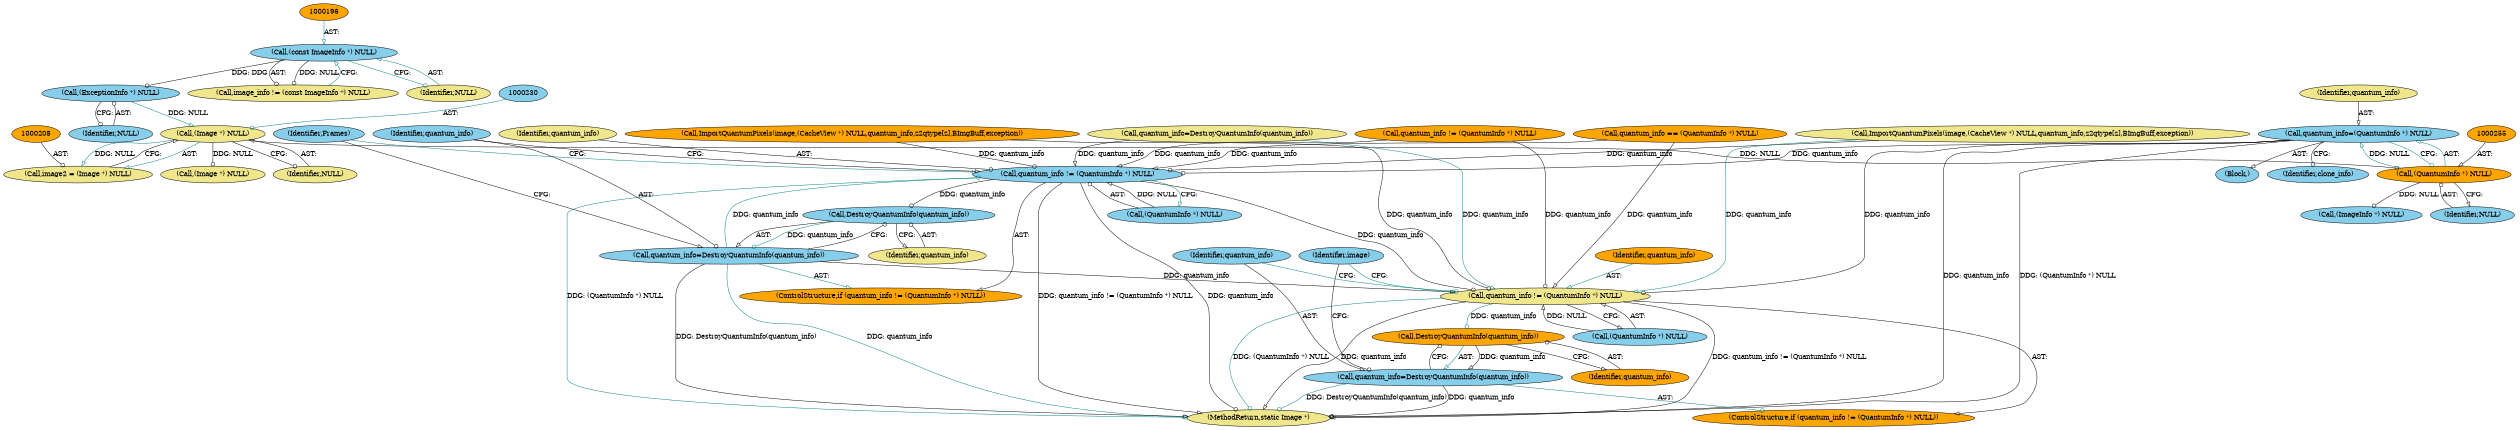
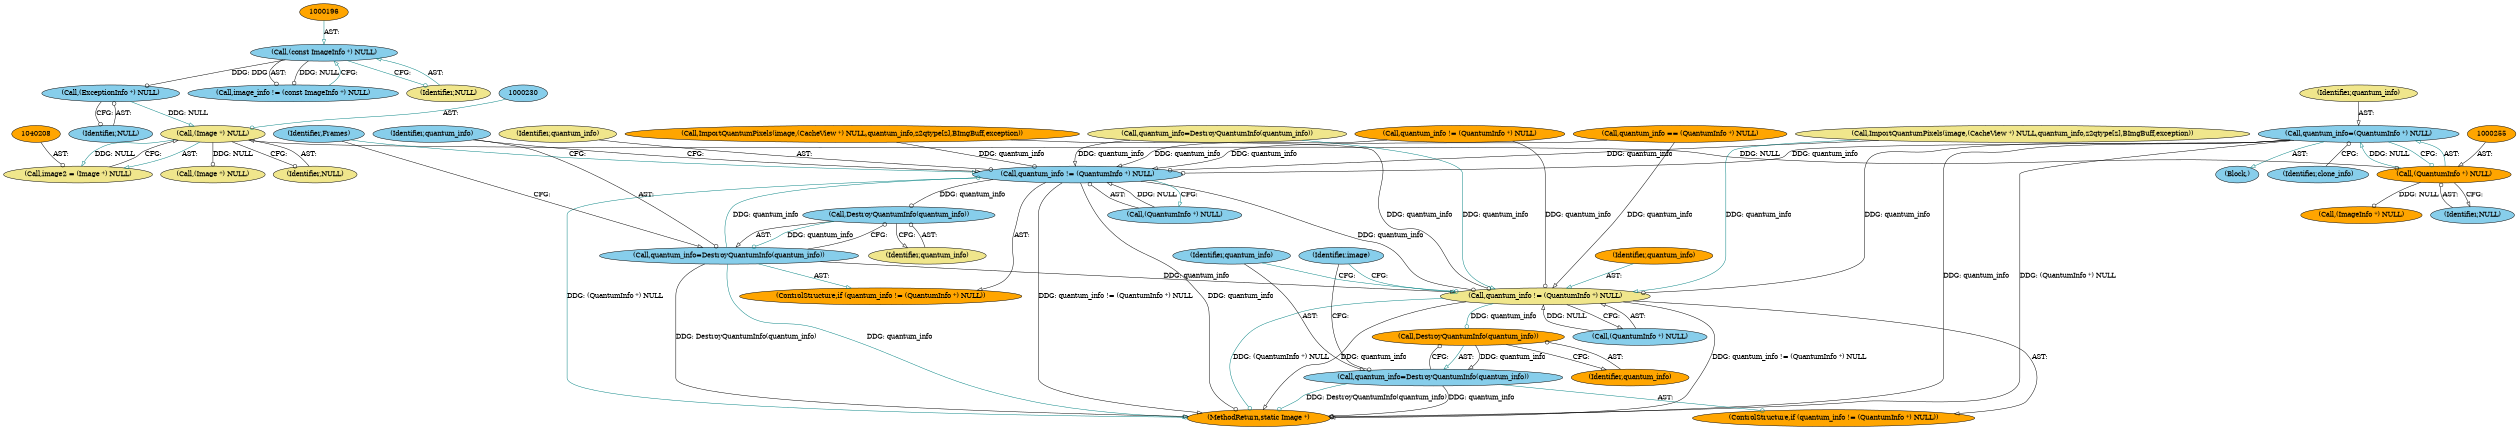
(293, 93) -> (293, 93)
(36, 134) -> (36, 134)
(2314, 150) -> (2337, 155)
(2289, 152) -> (2289, 152)
(2361, 215) -> (2361, 215)
(1259, 418) -> (1259, 418)
